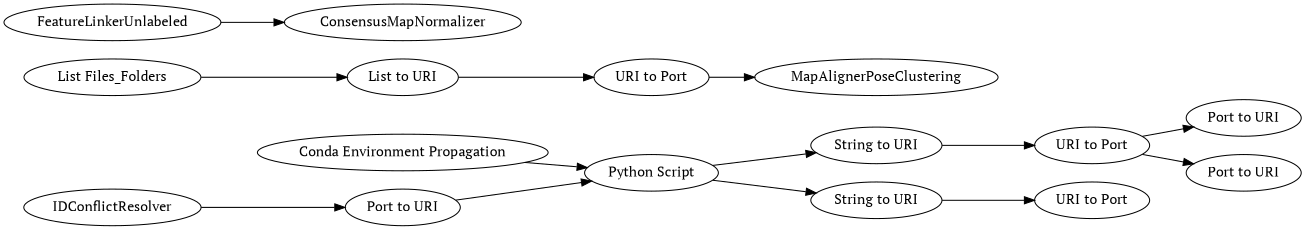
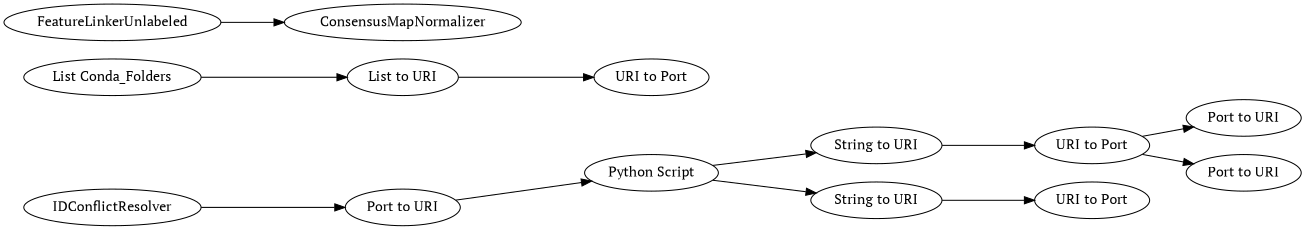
(112, 77) -> (112, 77)
(876, 77) -> none
(403, 152) -> none
